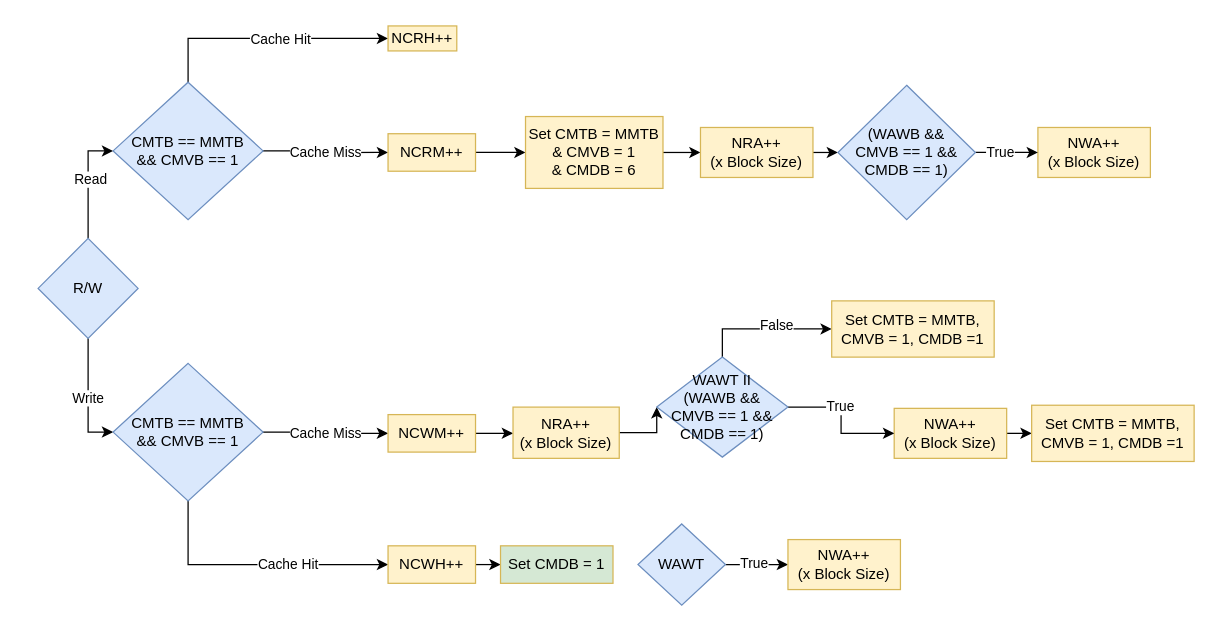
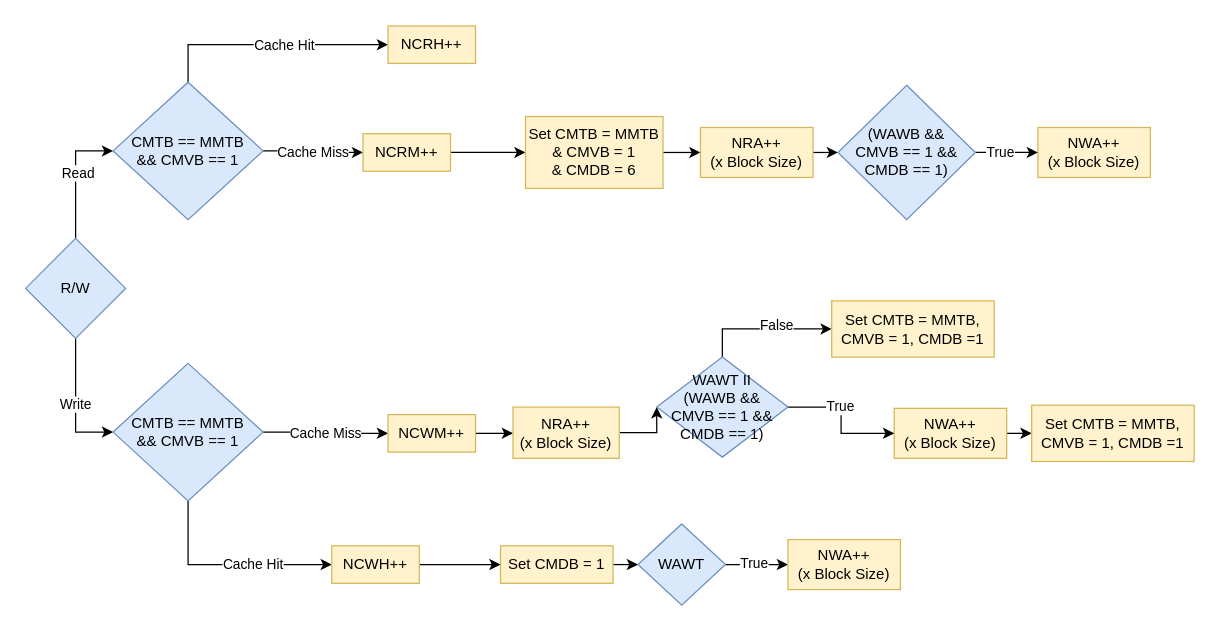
(423, 38) -> (432, 44)
(432, 152) -> (407, 152)
(88, 288) -> (76, 288)
(432, 564) -> (376, 564)
(557, 564) -> (557, 564)
none -> (621, 564)
